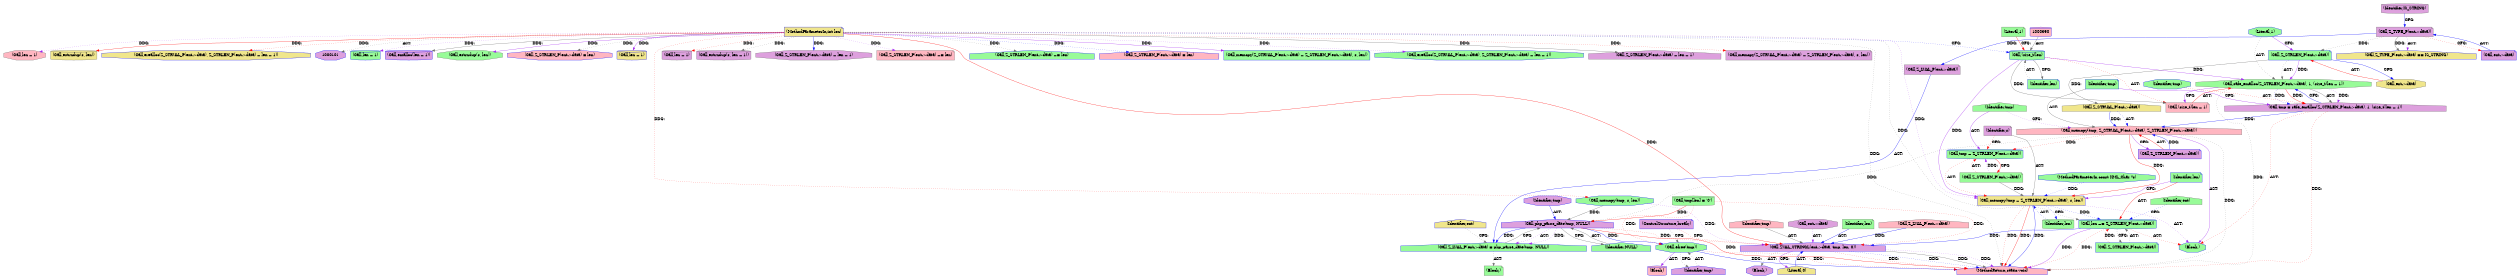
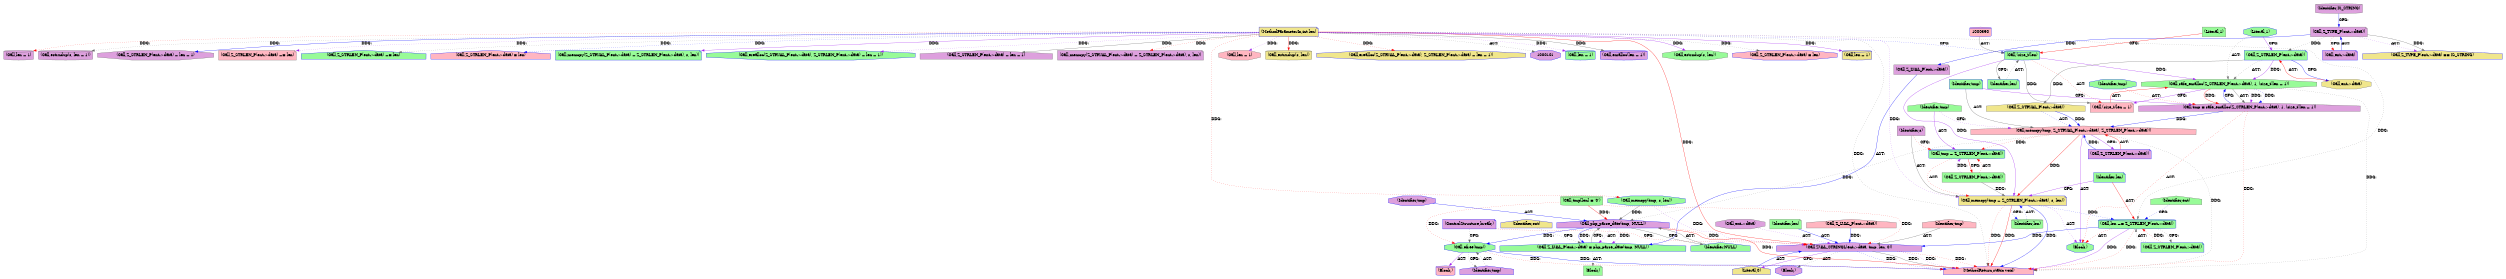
(2097, 177) -> none
